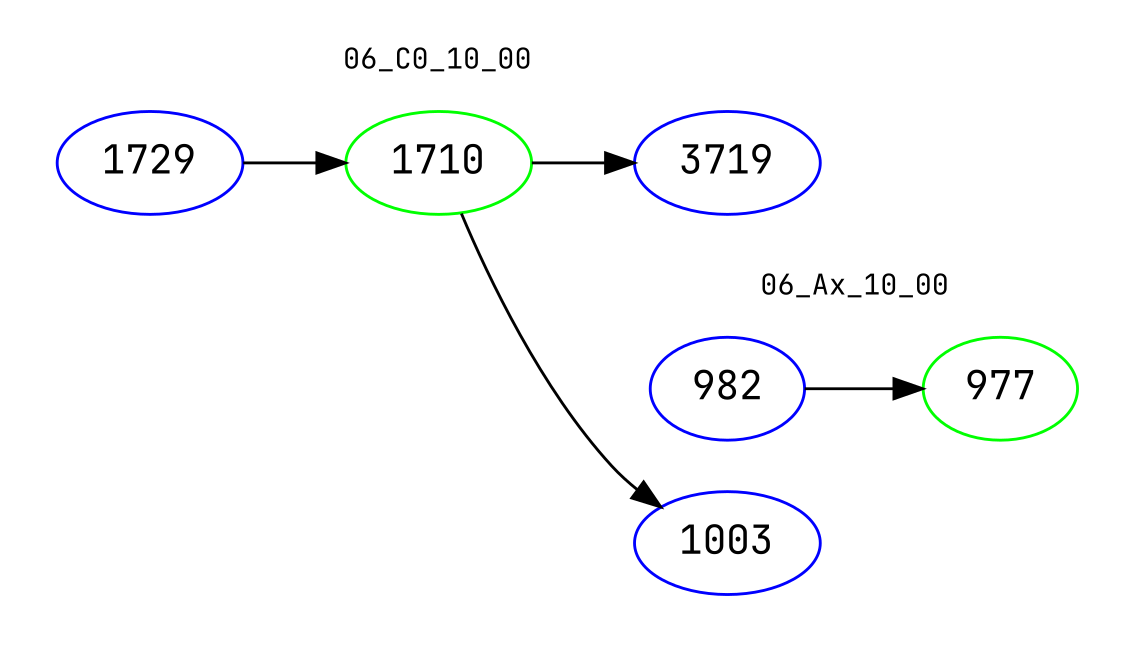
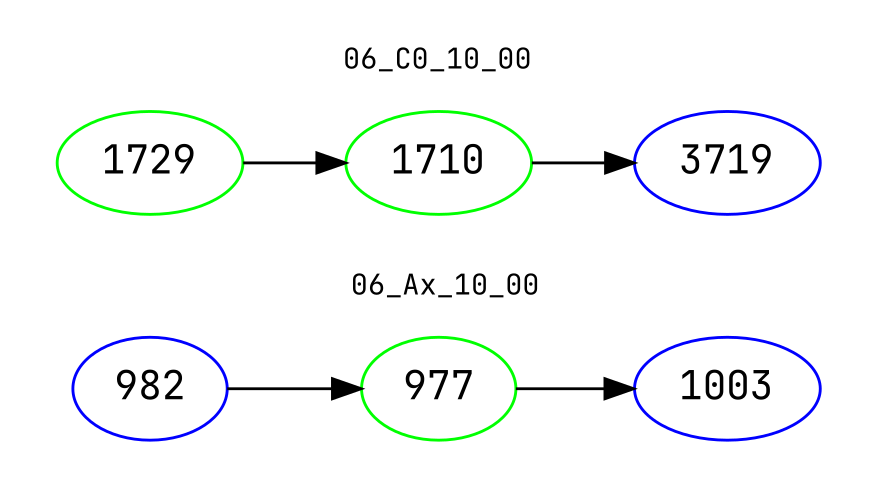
(150, 163) -> (150, 163)
(535, 361) -> (560, 389)
